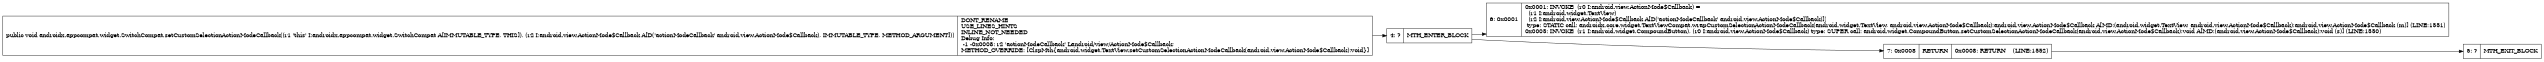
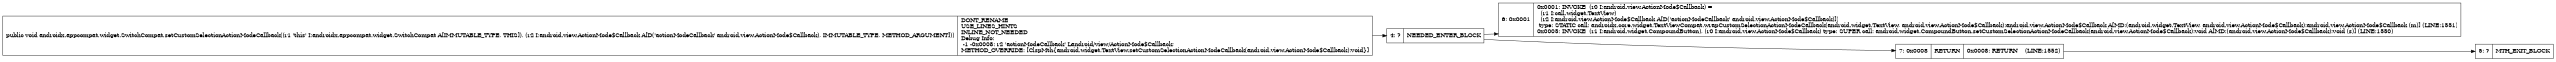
(1571, 13) -> (1577, 13)
(1438, 36) -> (1444, 36)
